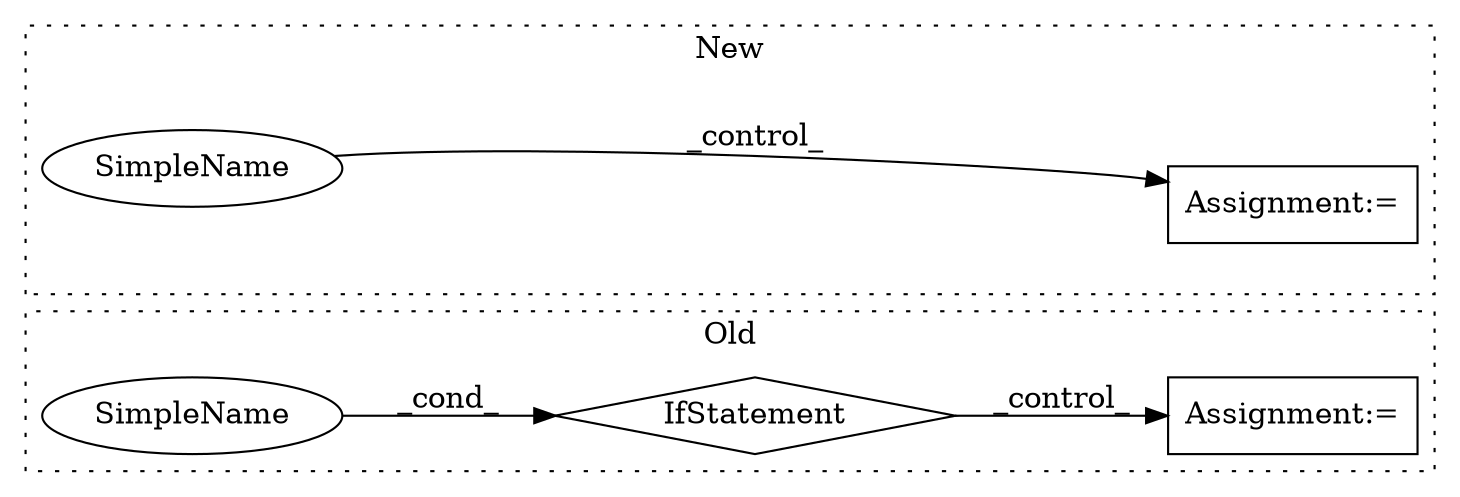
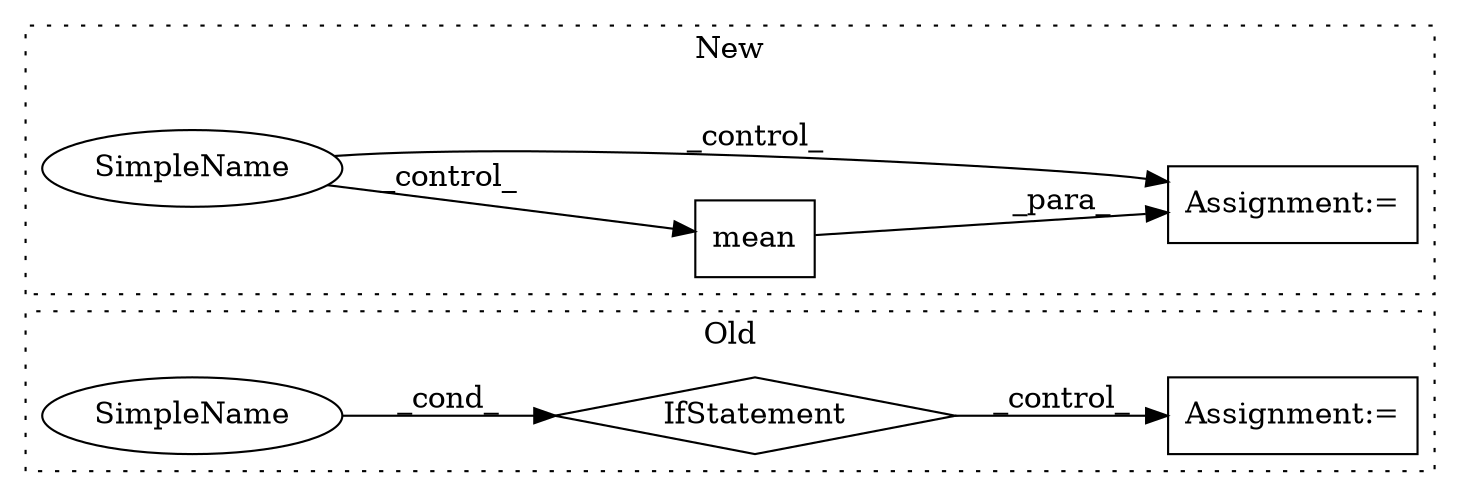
none -> (755, 239)
